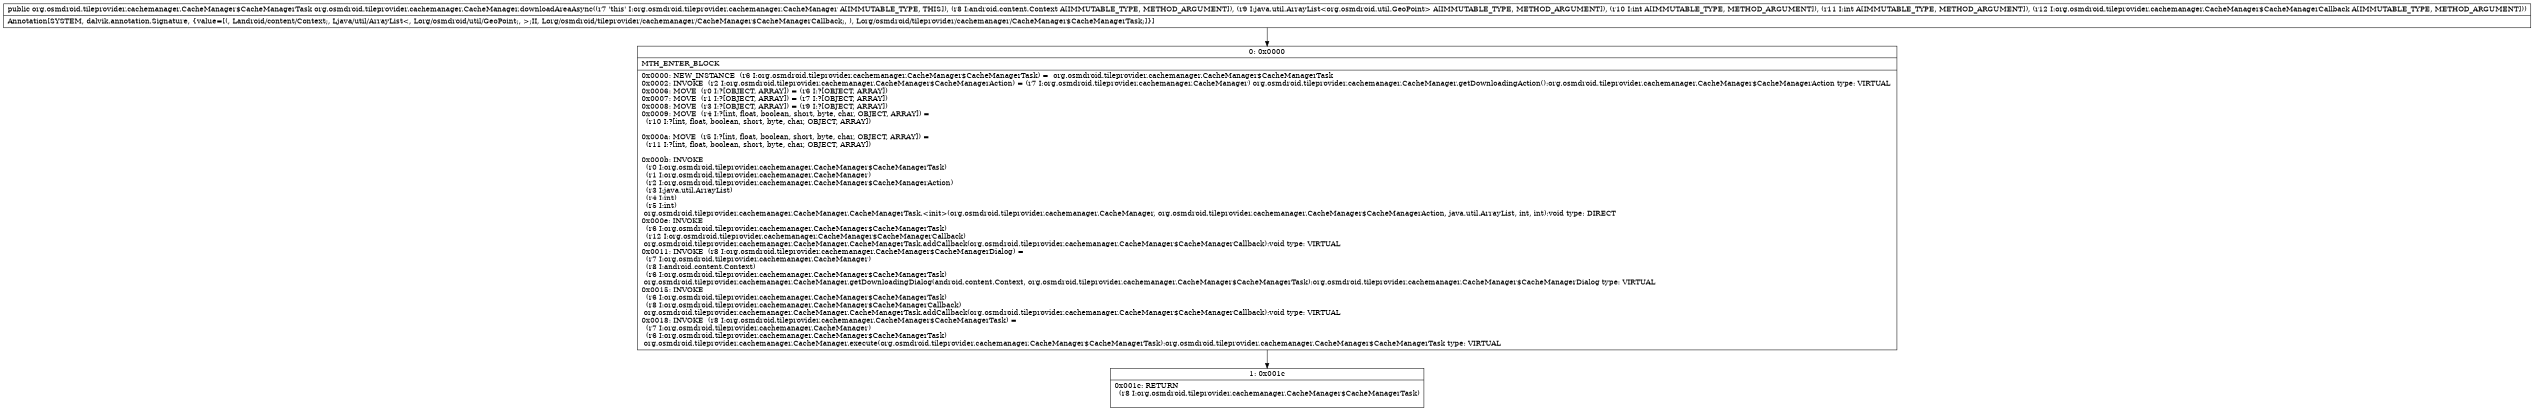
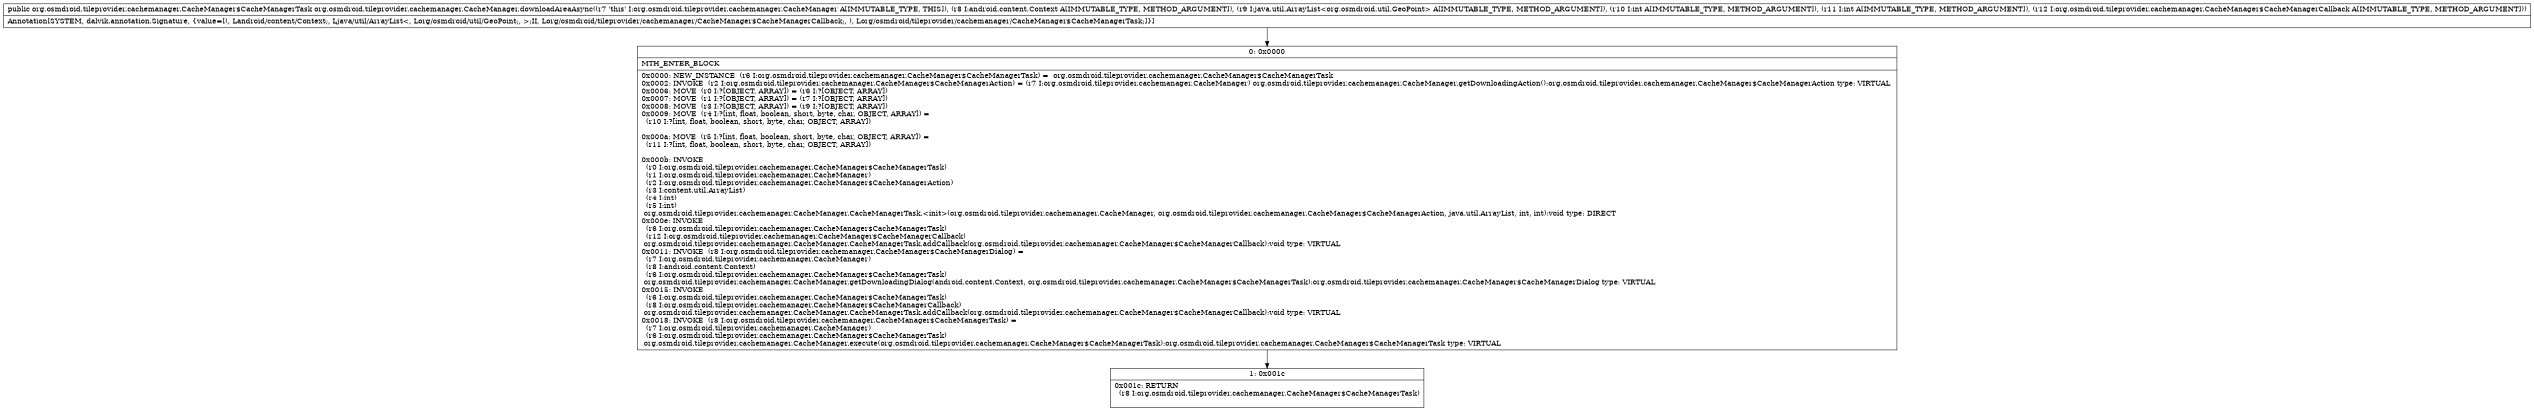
(687, 191) -> (693, 191)
